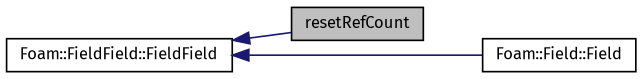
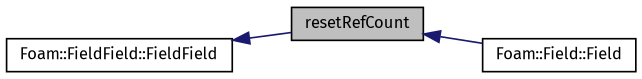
(366, 55) -> (461, 40)
